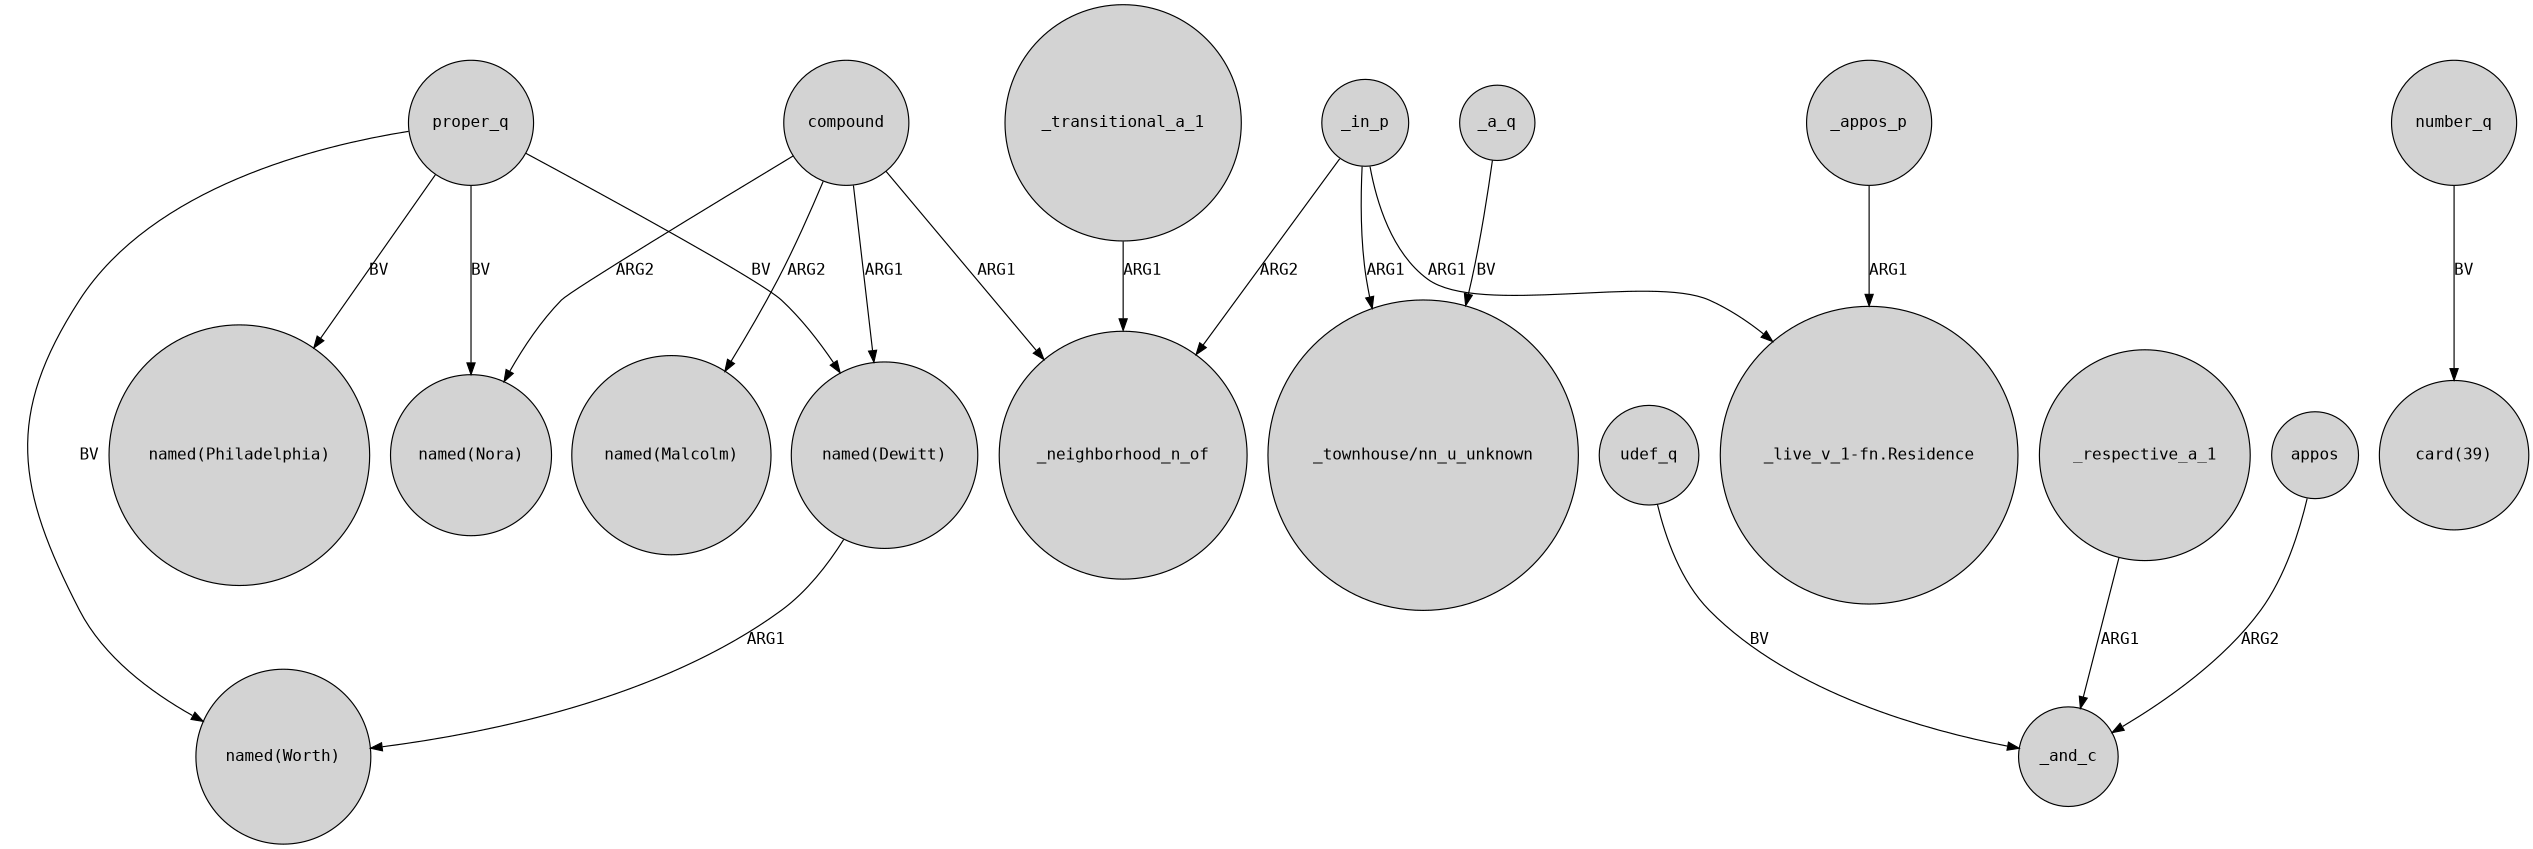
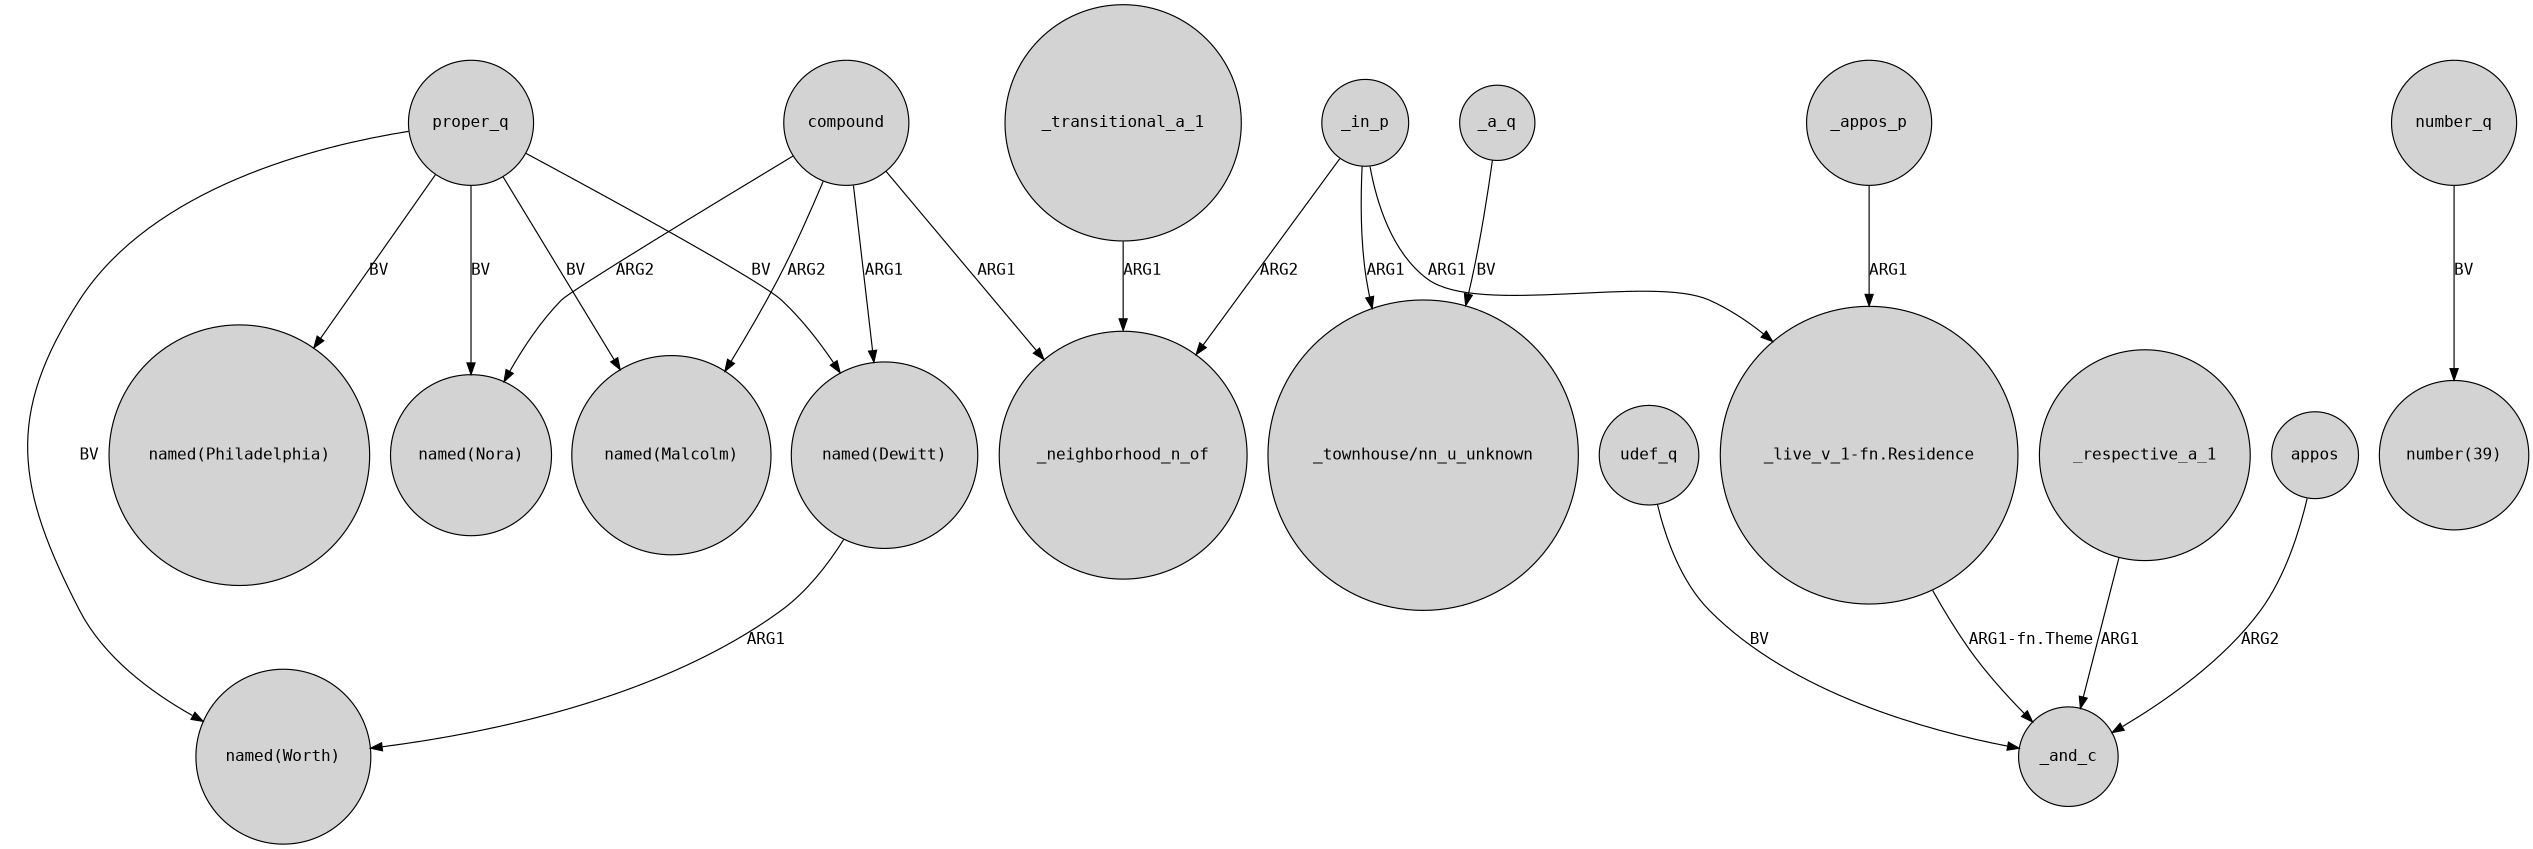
none -> (559, 268)
(2454, 455) -> (2454, 455)
none -> (1974, 655)
